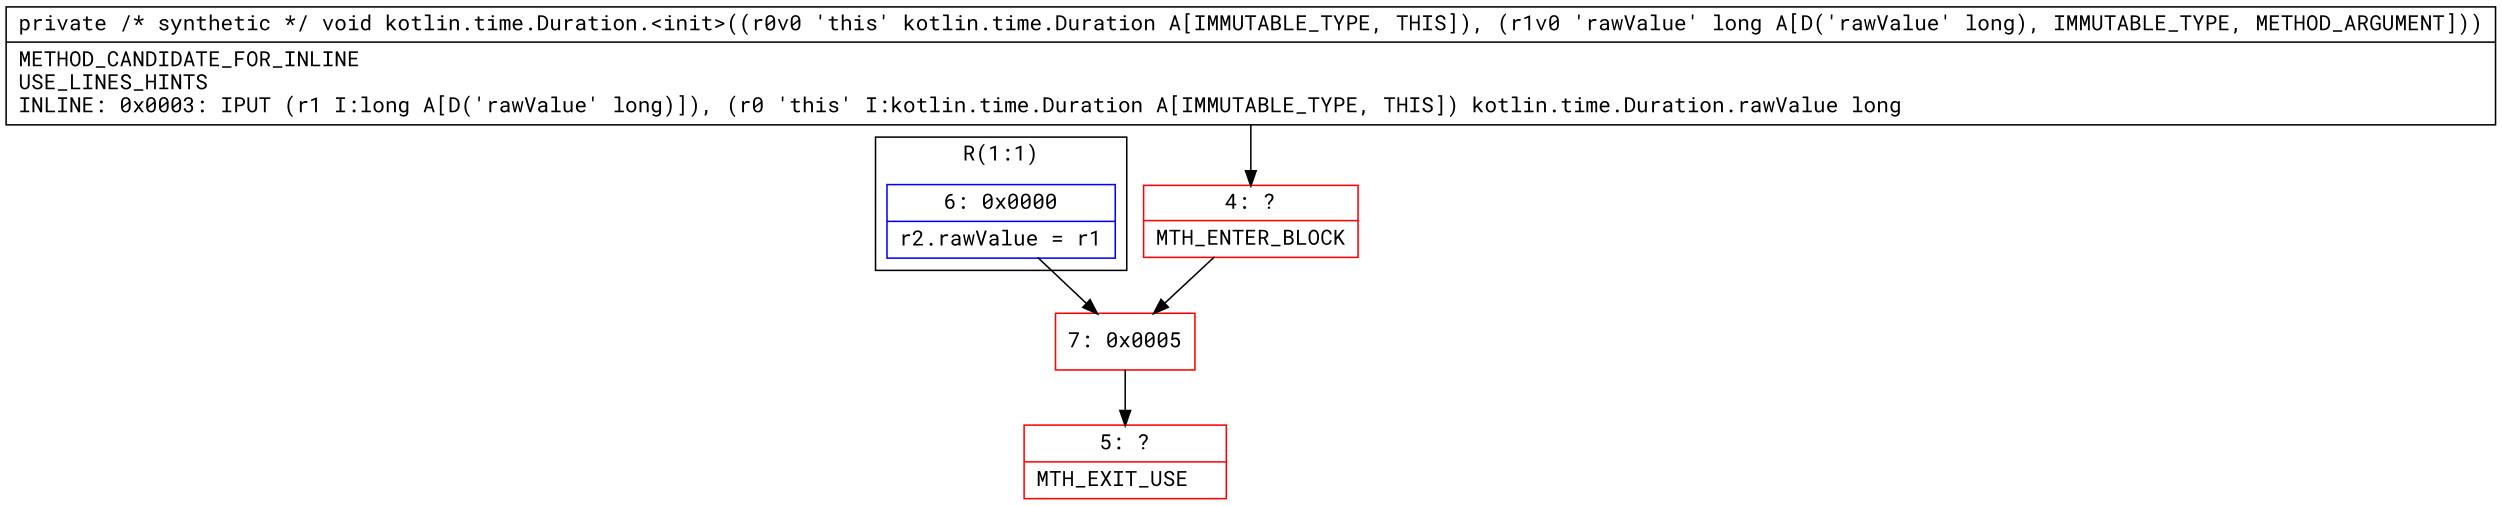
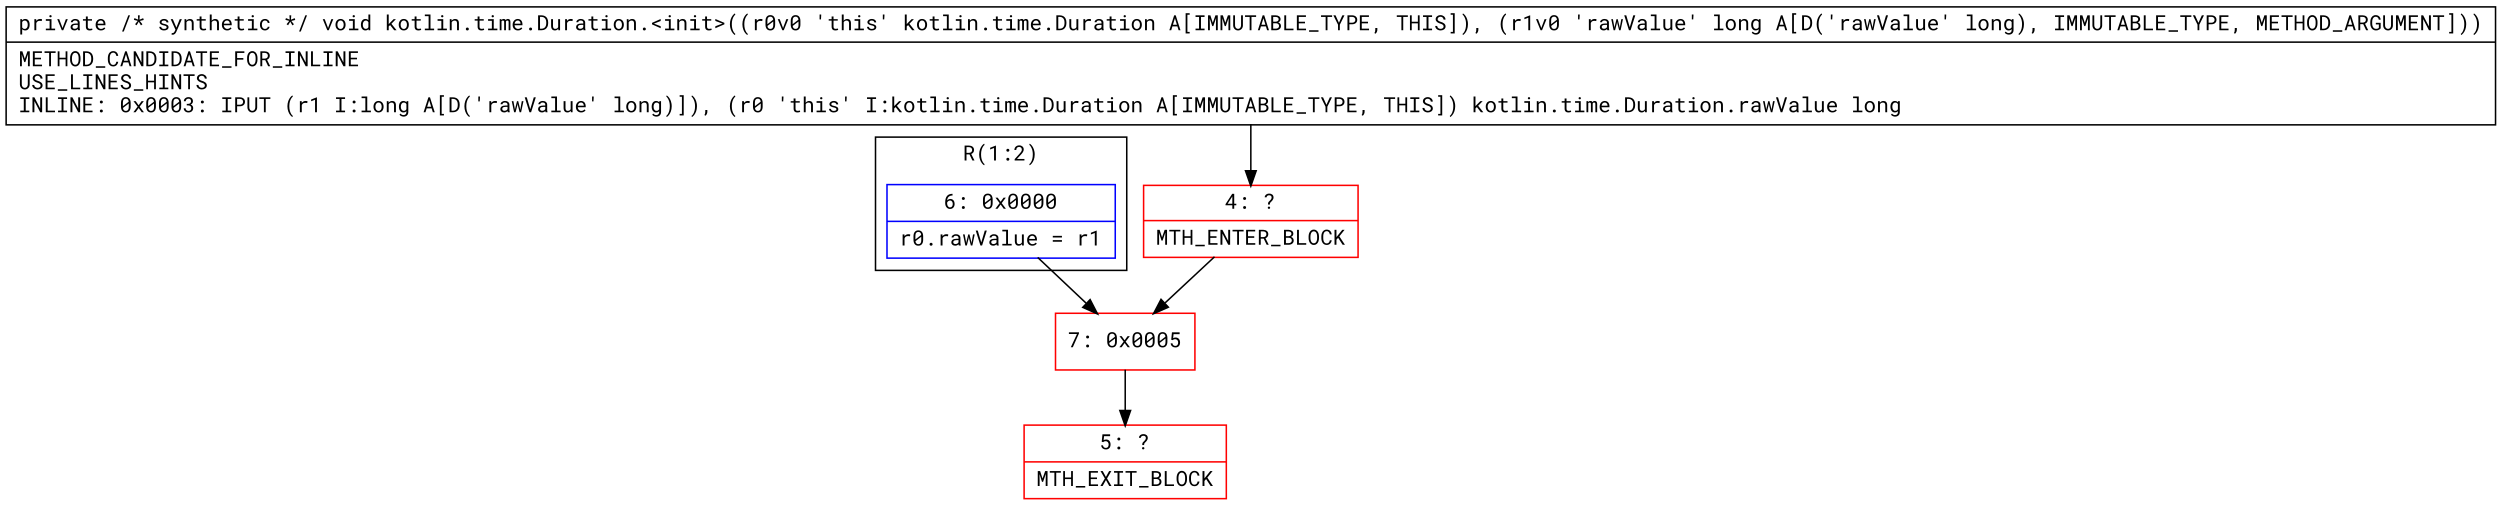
(1001, 155) -> (1001, 155)
(1001, 239) -> (1001, 239)
(1113, 479) -> (1125, 479)
